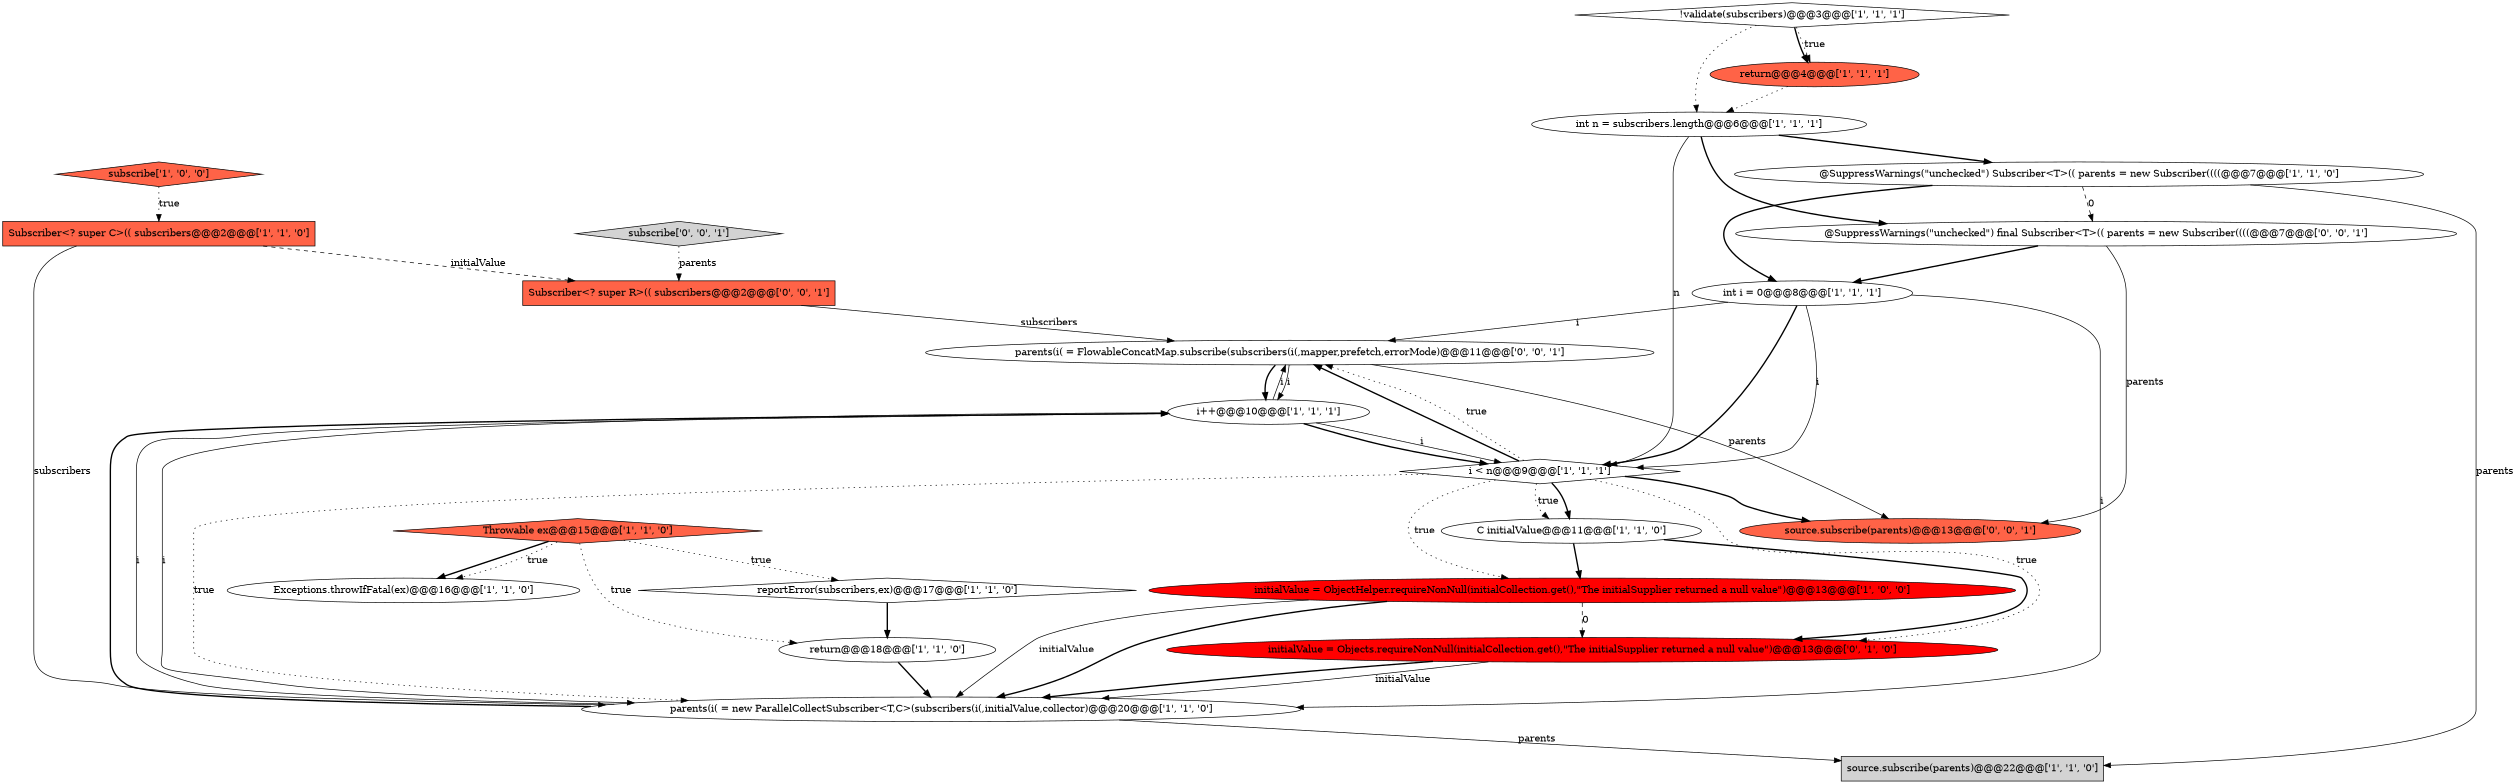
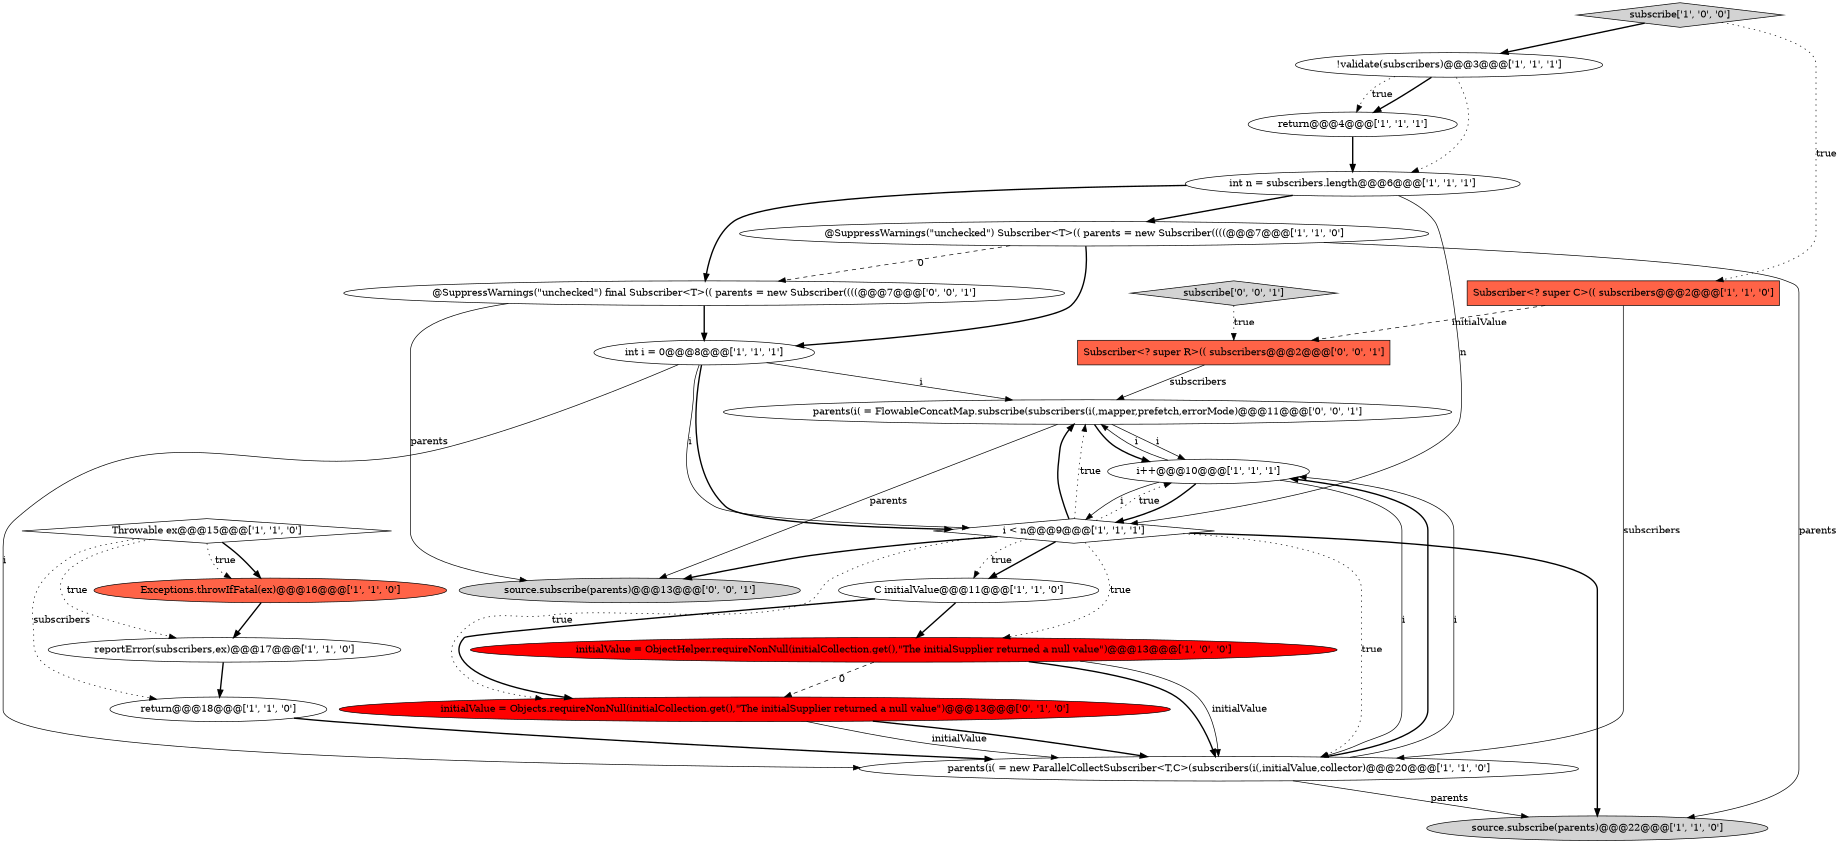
(1792, 15) -> (1449, 65)
none -> (1576, 37)
(1815, 74) -> (1353, 124)
(1760, 98) -> (1353, 151)
(159, 174) -> (1680, 15)
(698, 263) -> (1244, 323)
none -> (1130, 502)
(578, 531) -> (207, 531)
(1910, 531) -> (630, 590)
none -> (1507, 555)
(404, 590) -> (270, 590)
(621, 590) -> (62, 620)
(887, 590) -> (225, 650)
none -> (250, 617)
(1972, 769) -> (1597, 828)
